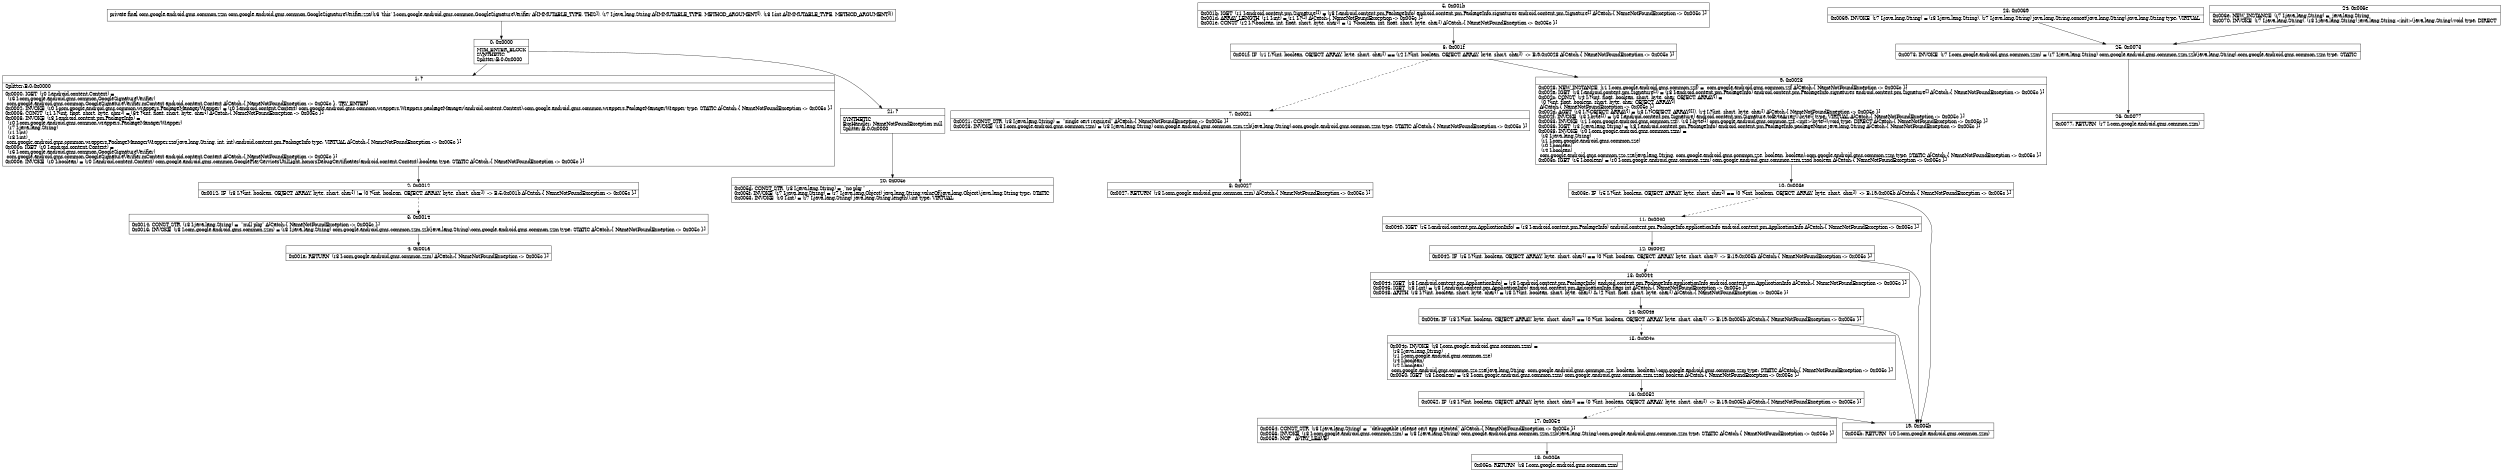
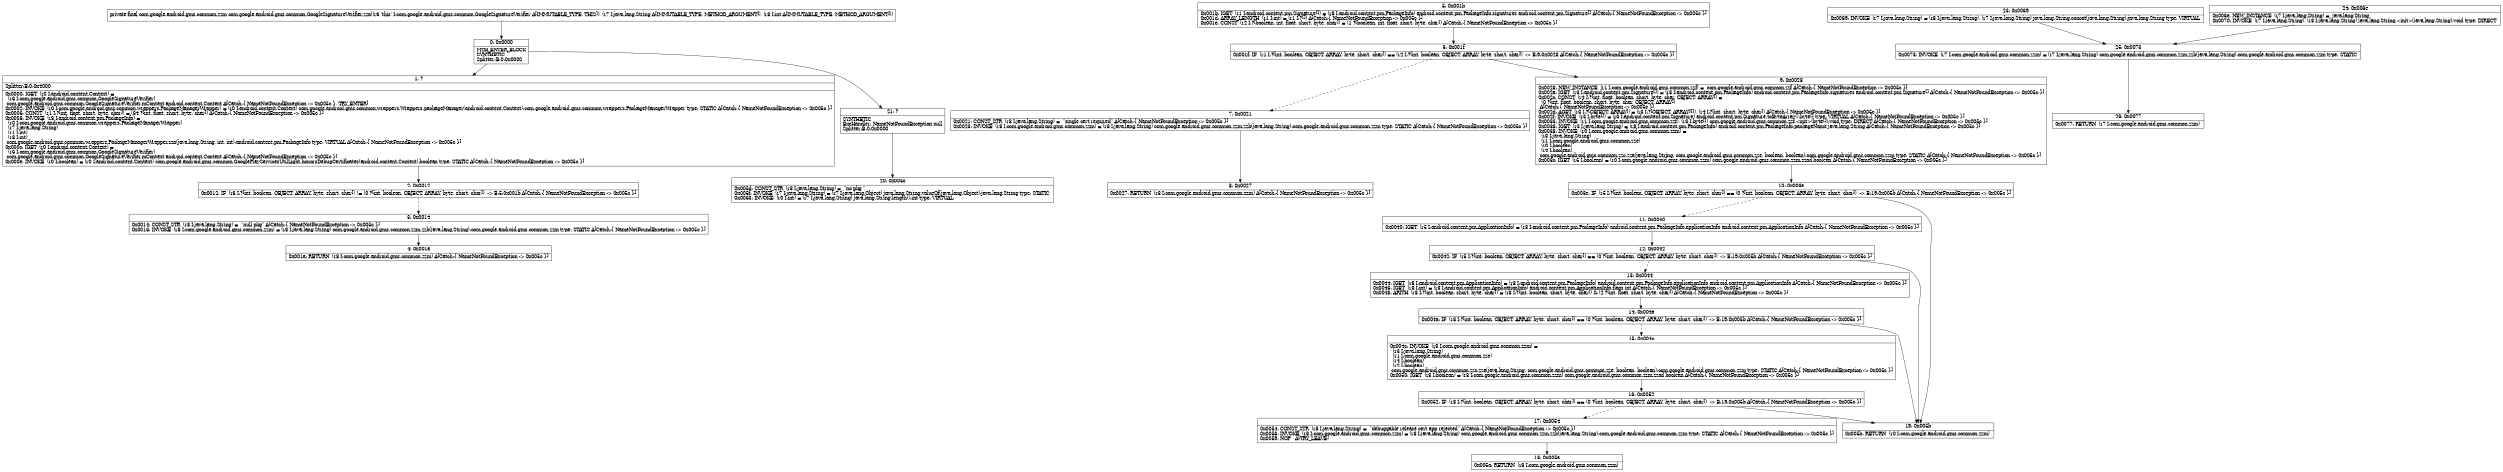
(28, 87) -> (28, 87)
